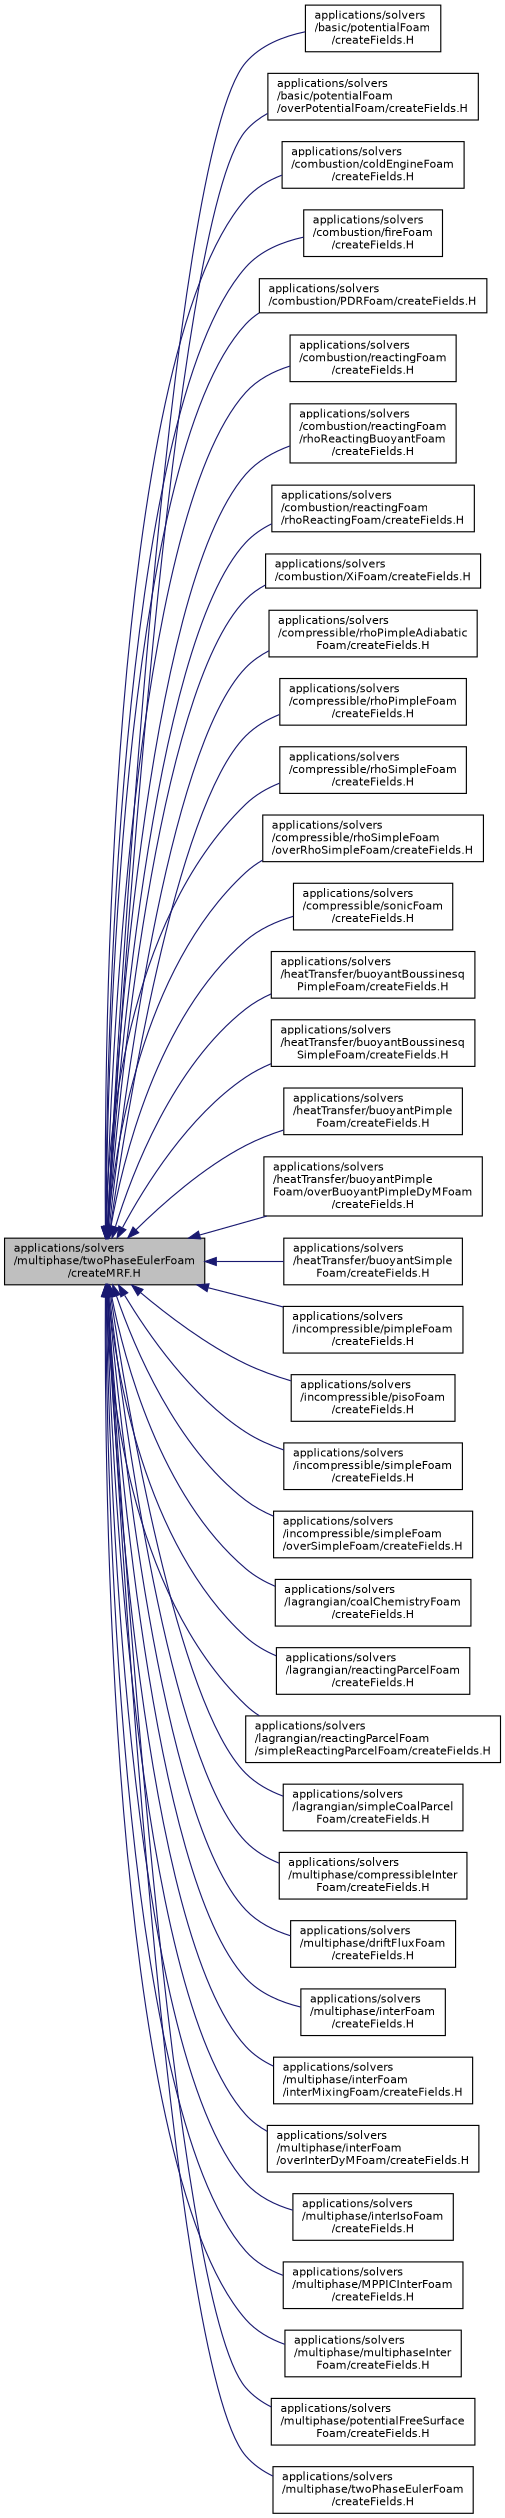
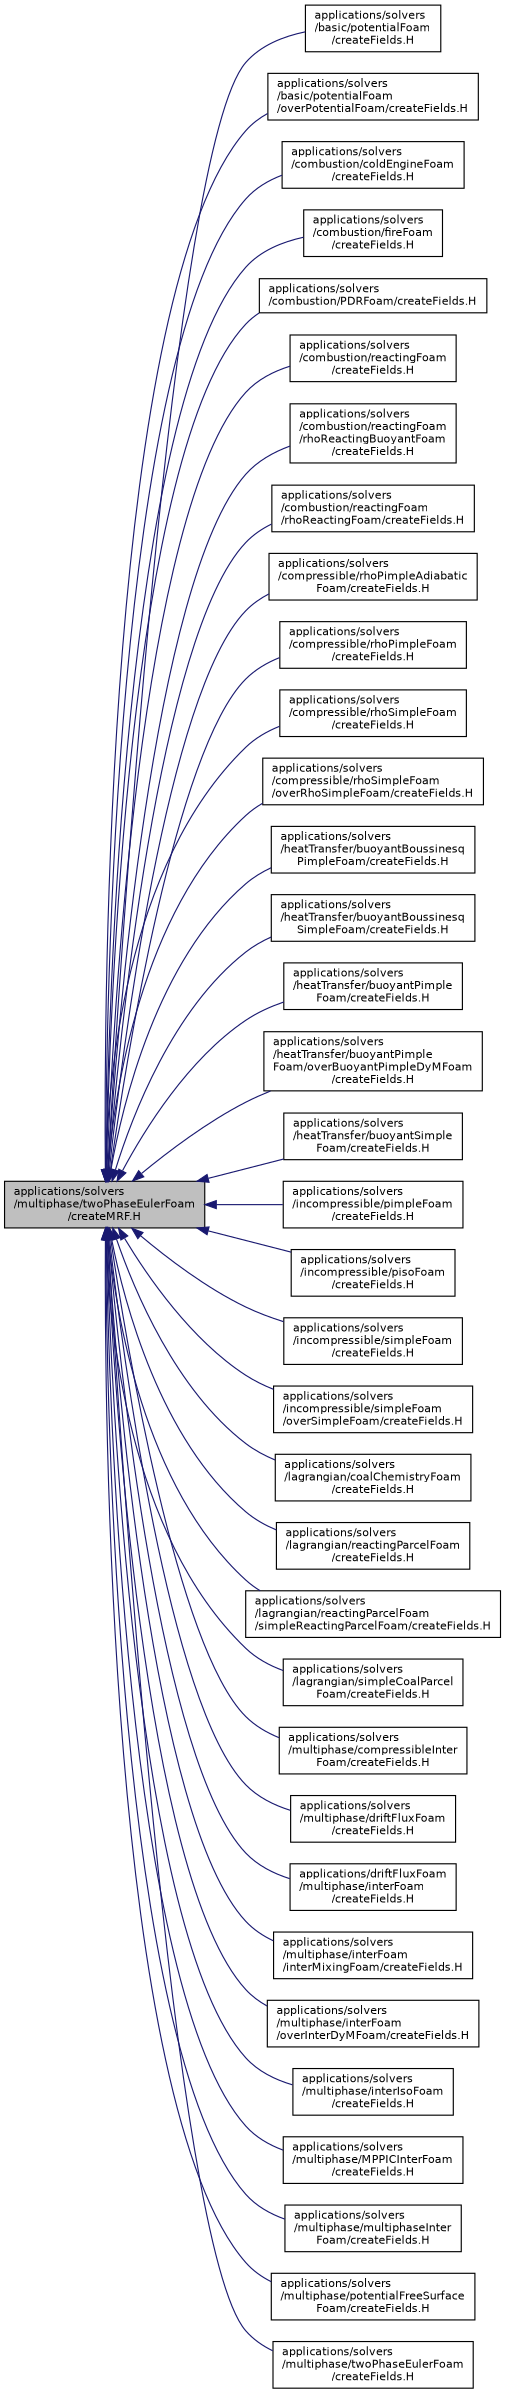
(373, 571) -> none
(373, 907) -> none
(373, 2012) -> (373, 1887)
